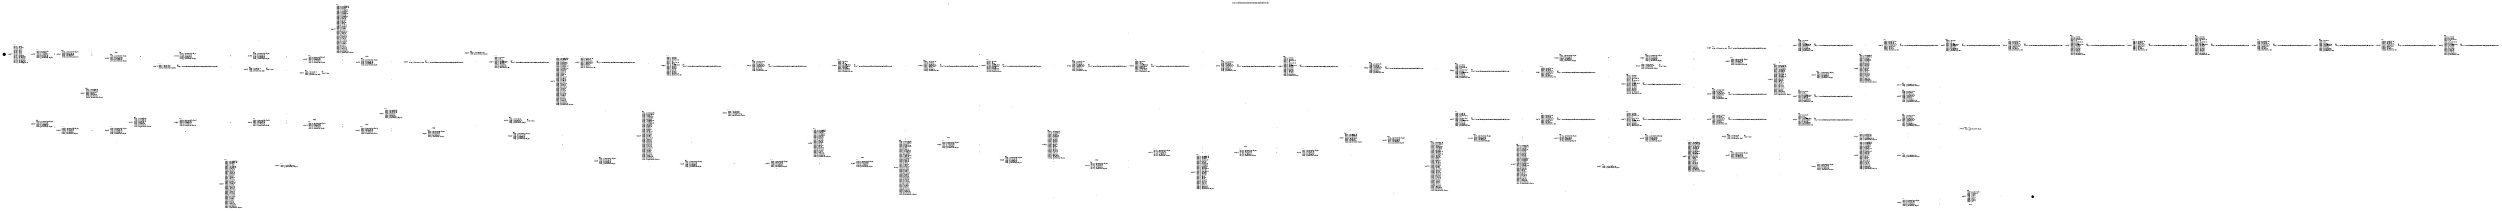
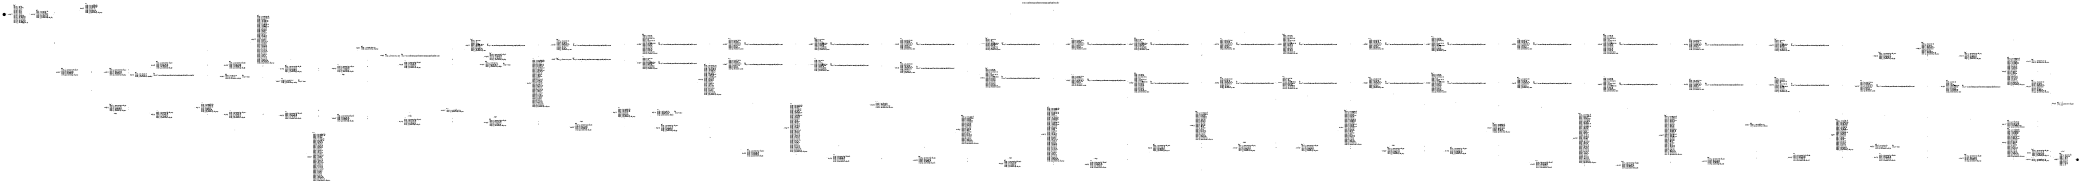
none -> (1542, 83)
